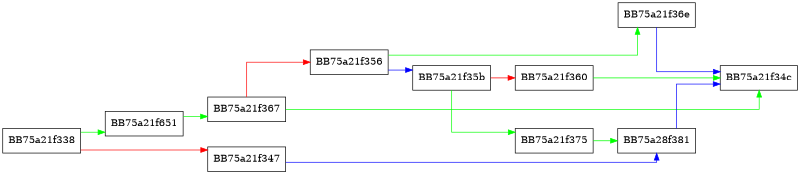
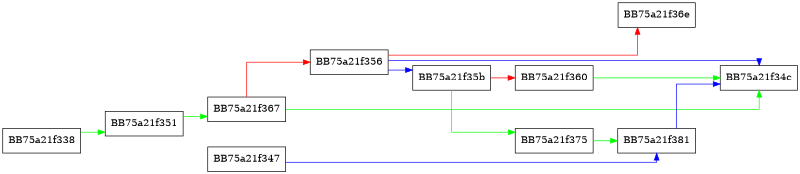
(523, 55) -> (523, 55)
(663, 72) -> (574, 60)
(144, 124) -> (144, 124)
(657, 141) -> (657, 141)
(141, 150) -> none
